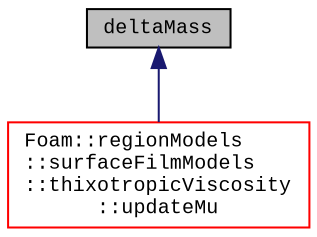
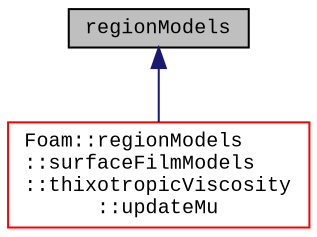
(159, 28) -> (159, 28)
